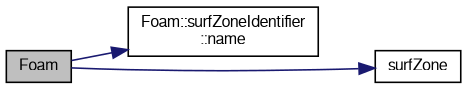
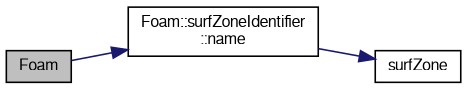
(215, 71) -> (339, 52)
